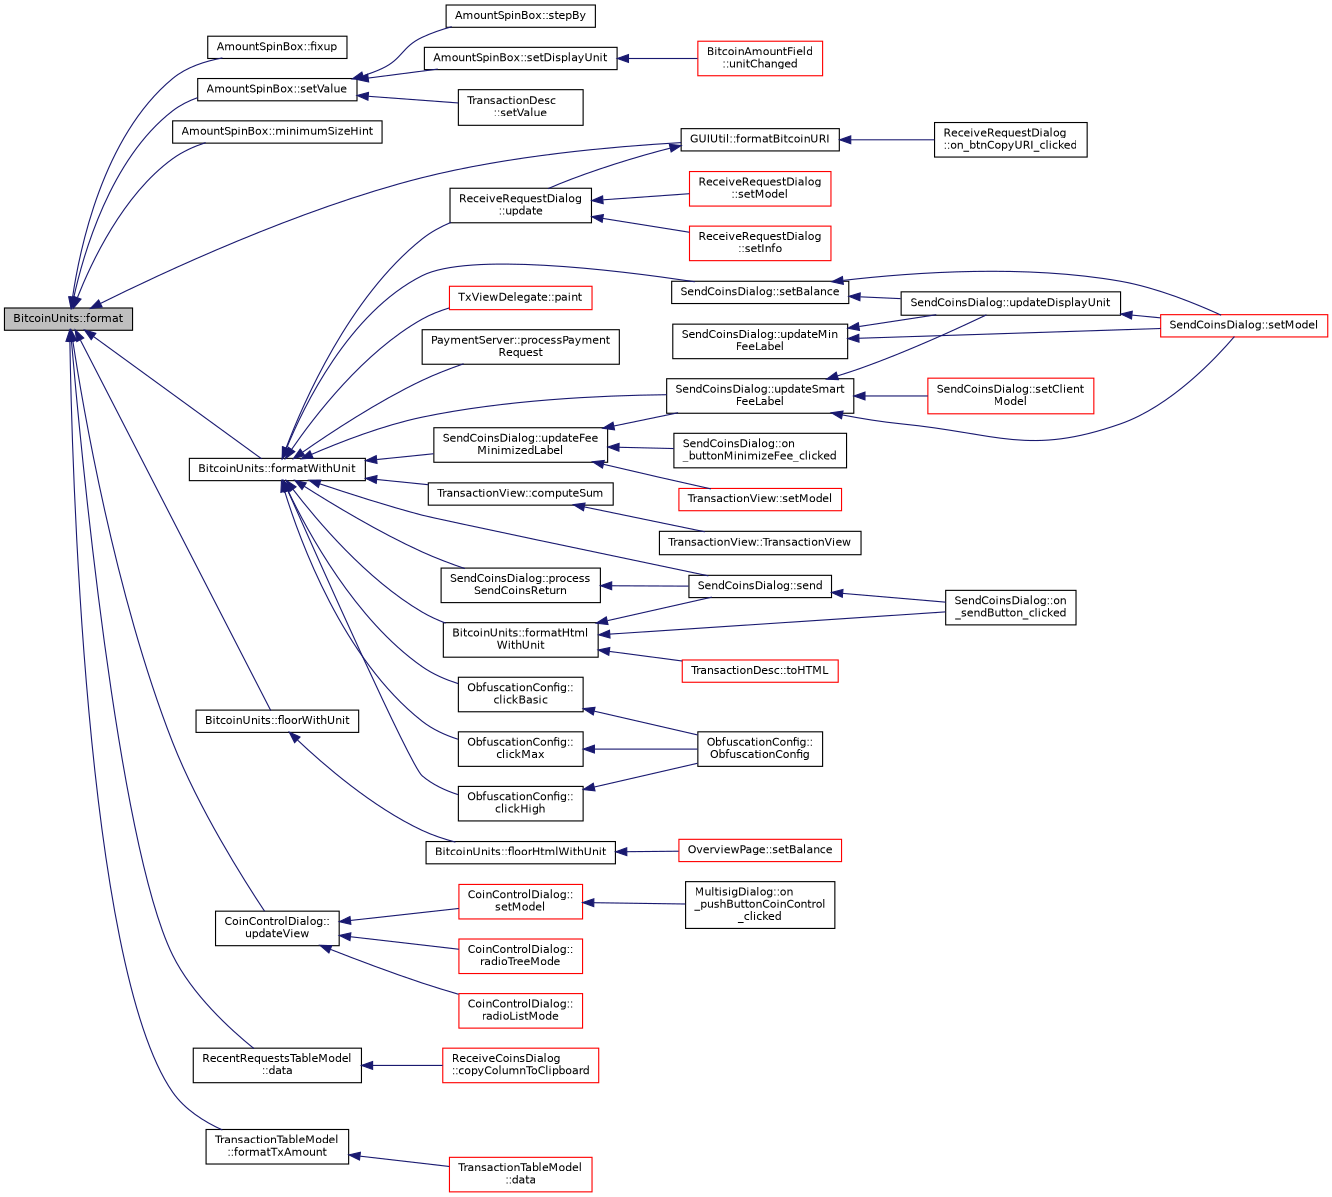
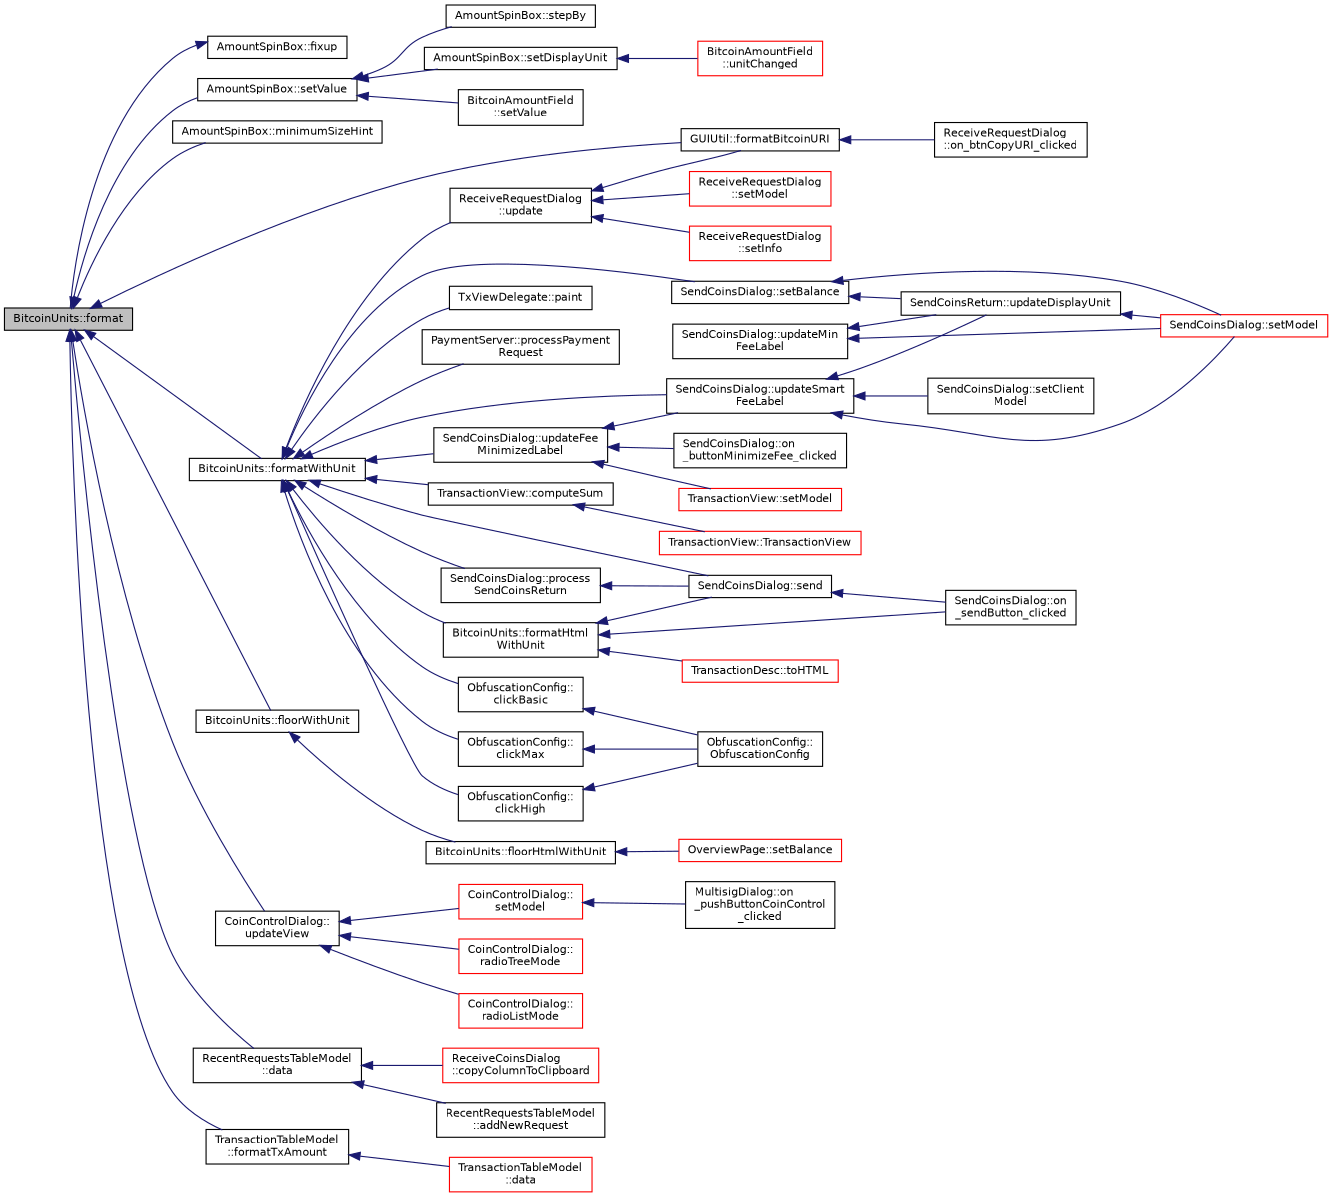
(521, 107) -> (521, 107)
(116, 154) -> (104, 161)
(608, 166) -> (671, 168)
(521, 298) -> (521, 298)
(1011, 304) -> (1011, 304)
(1011, 396) -> (1011, 396)
(760, 543) -> (760, 543)
none -> (521, 1120)
